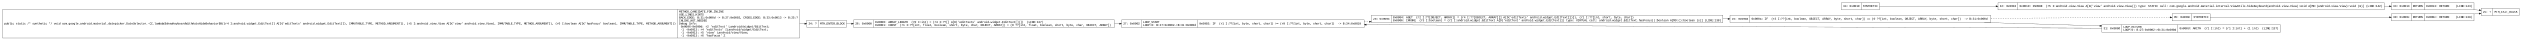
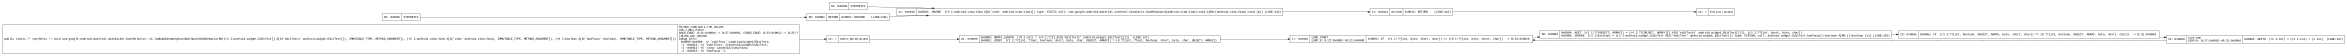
(2477, 14) -> (908, 16)
(2080, 18) -> none
(832, 24) -> (854, 39)
(2132, 27) -> (2194, 38)
